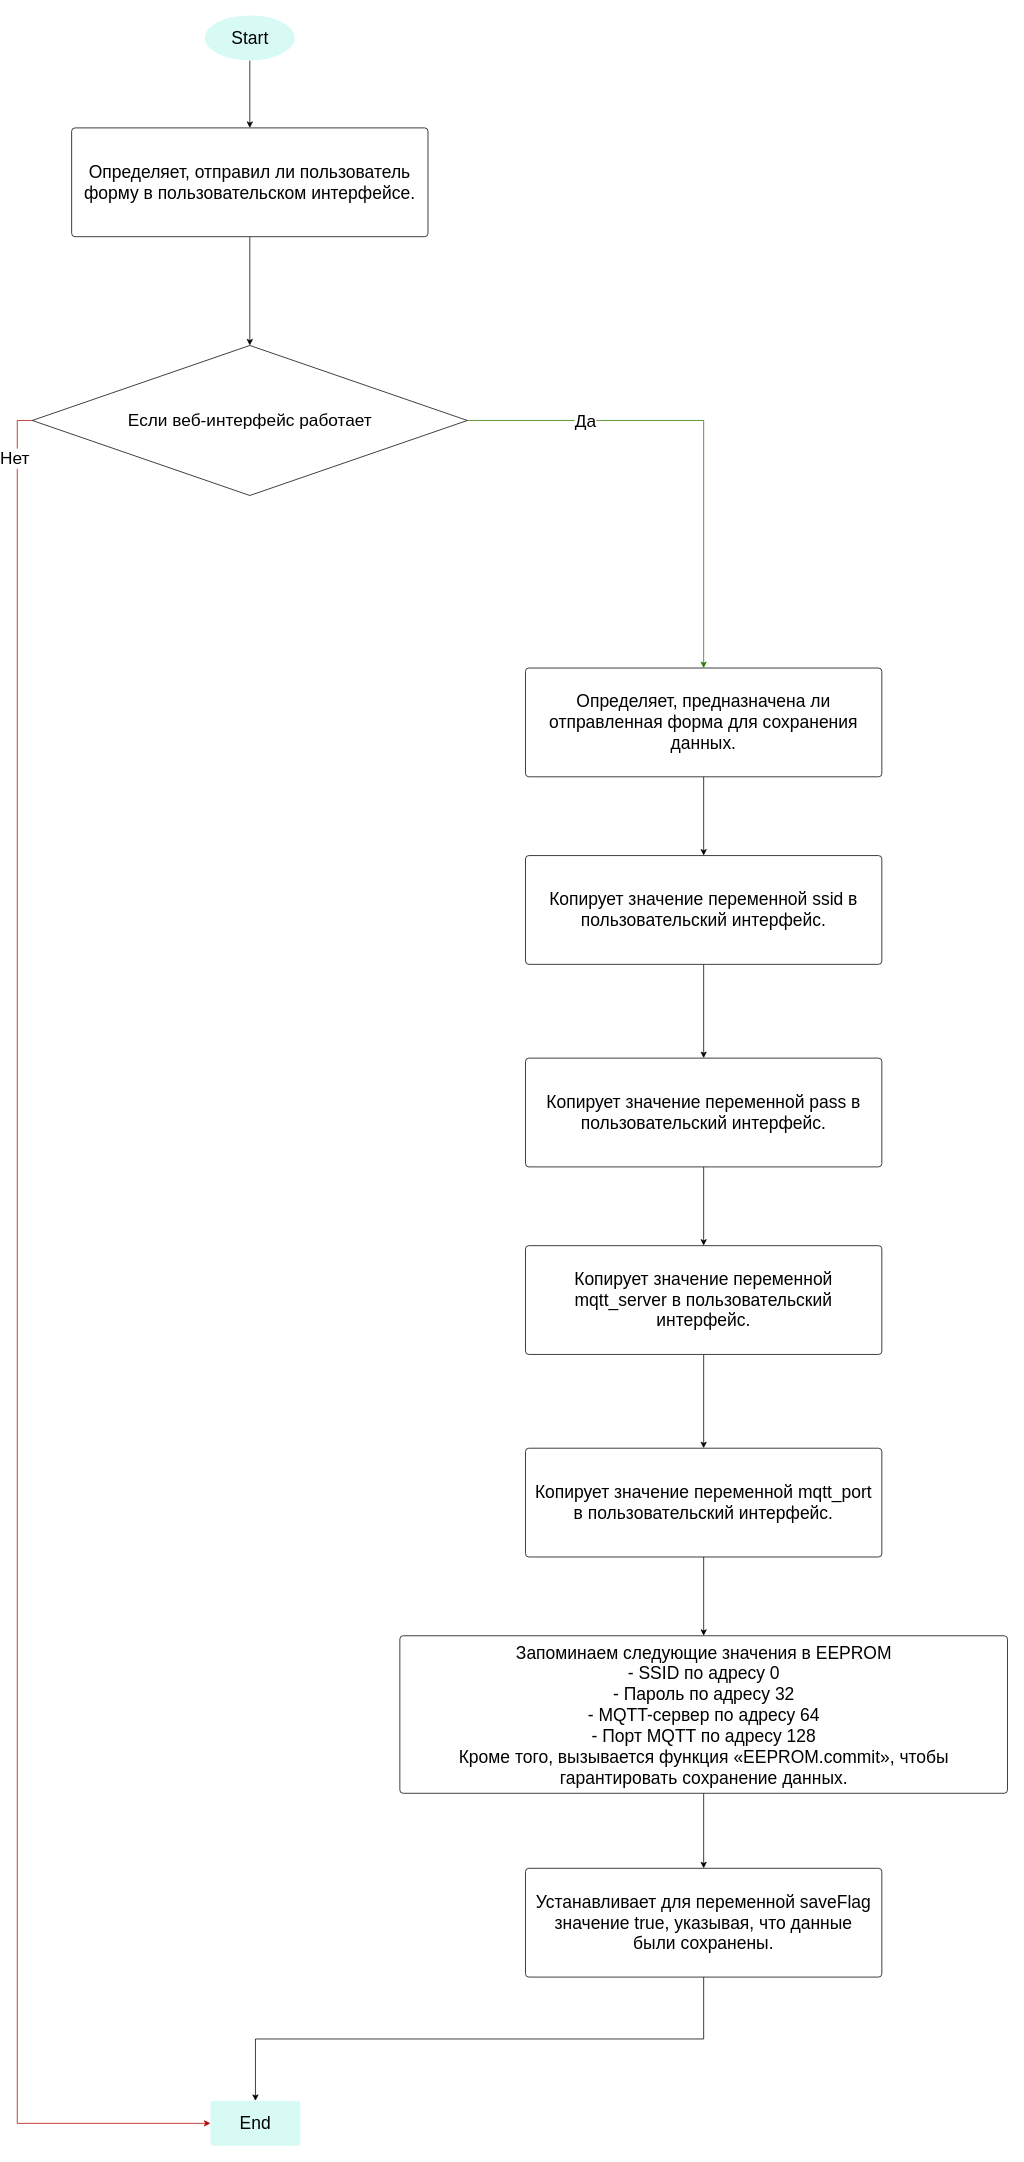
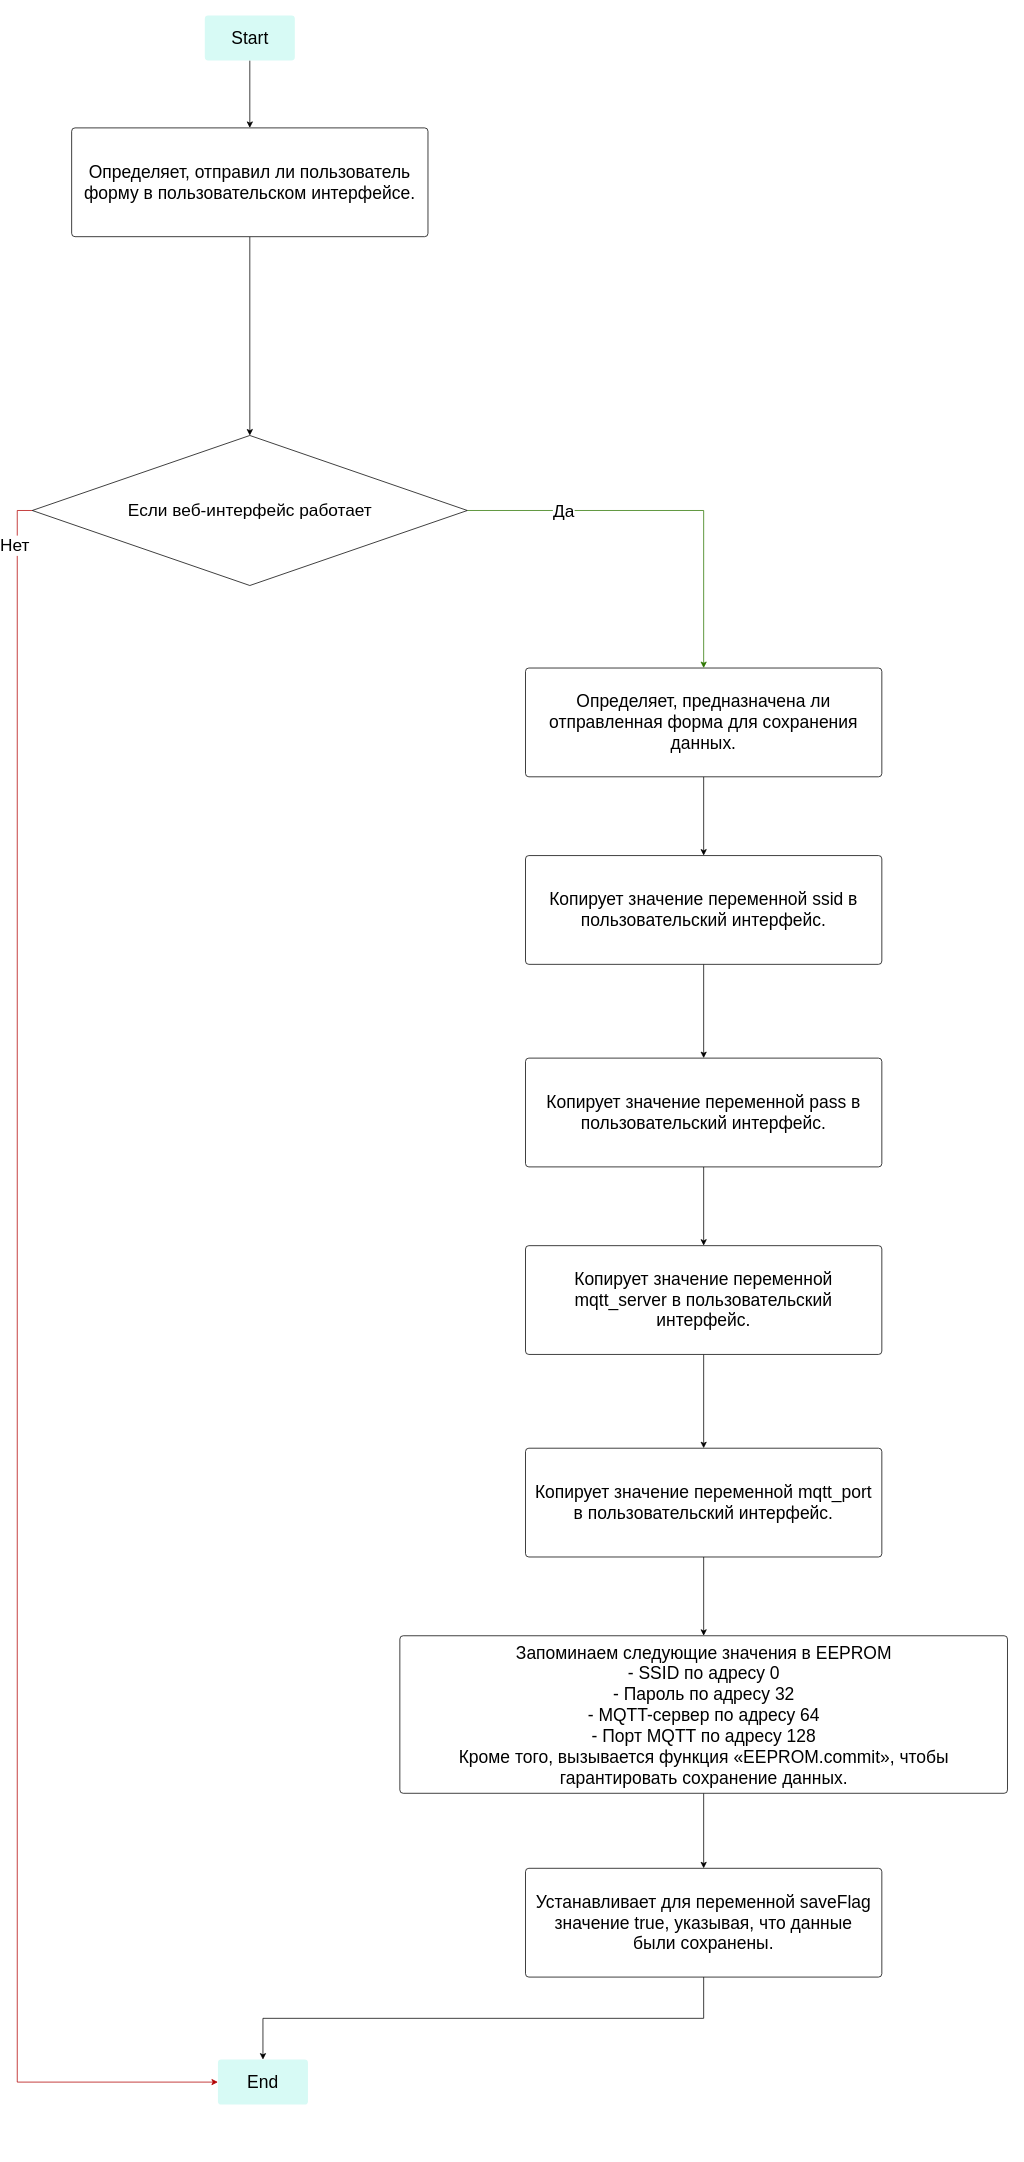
(250, 38) -> (250, 38)
(250, 420) -> (250, 510)
(255, 2123) -> (263, 2082)
